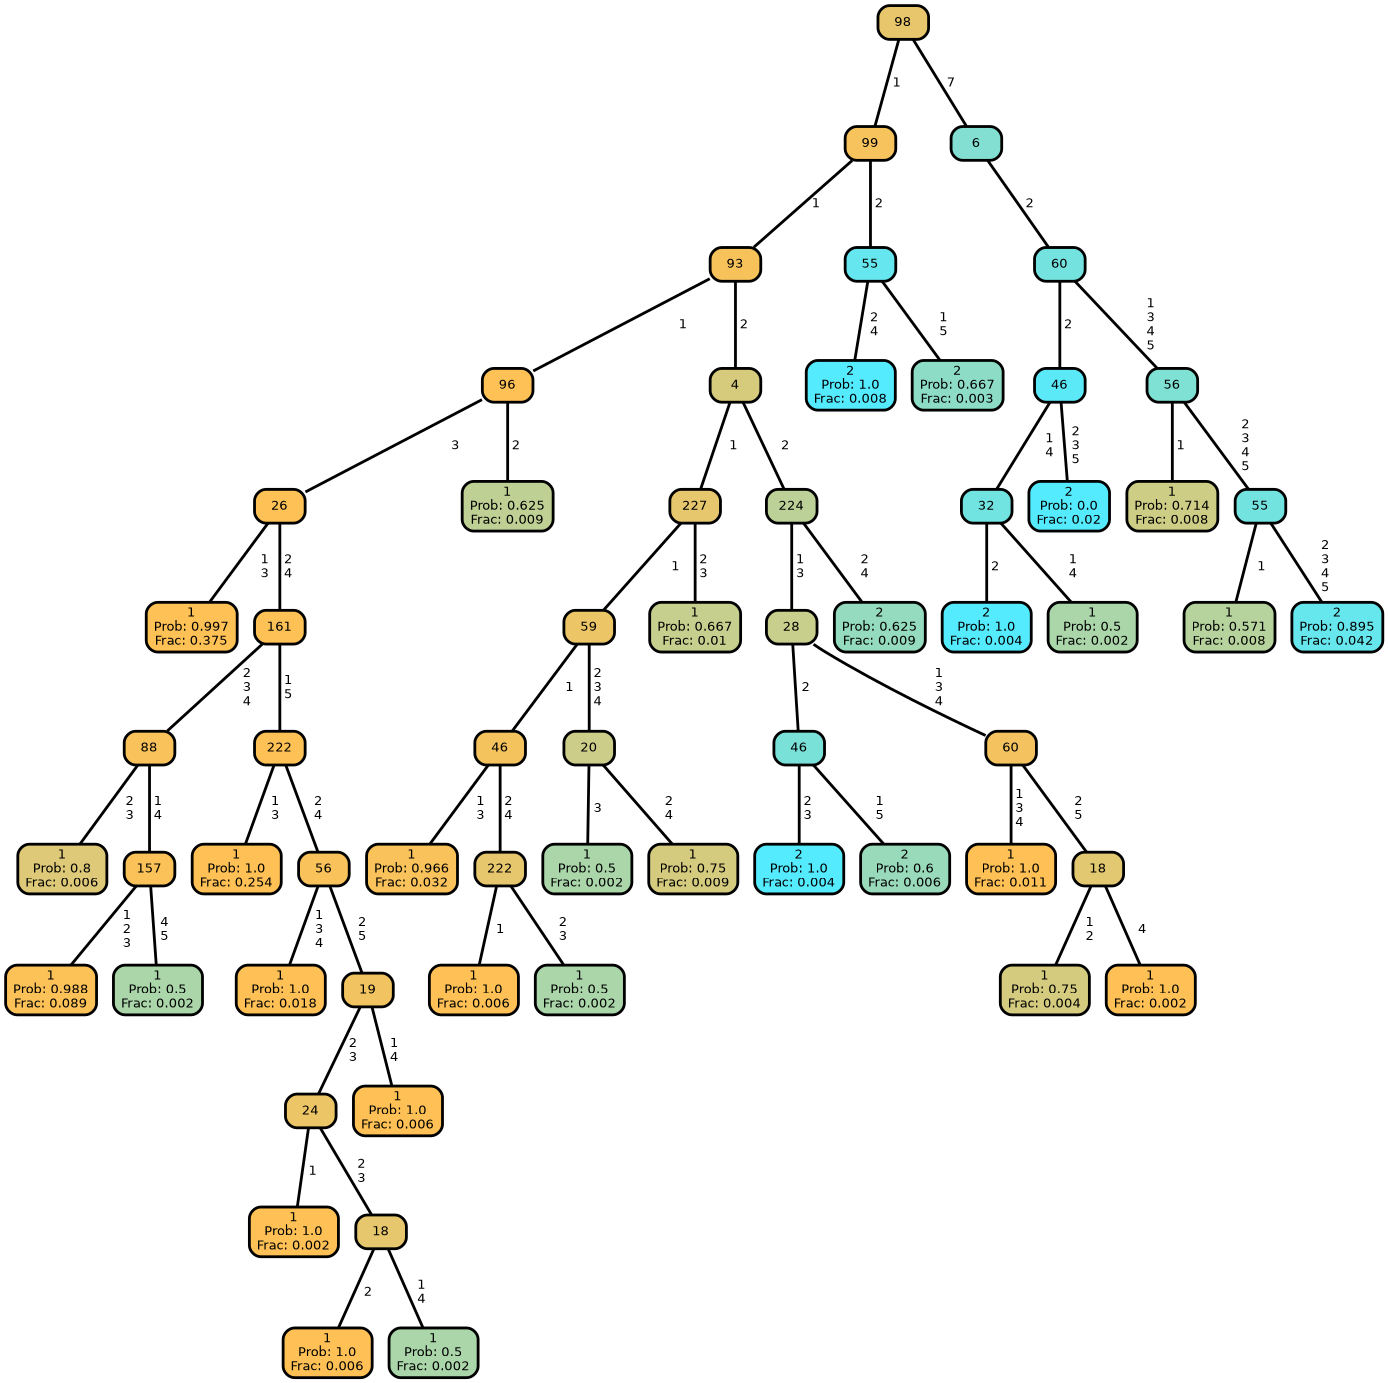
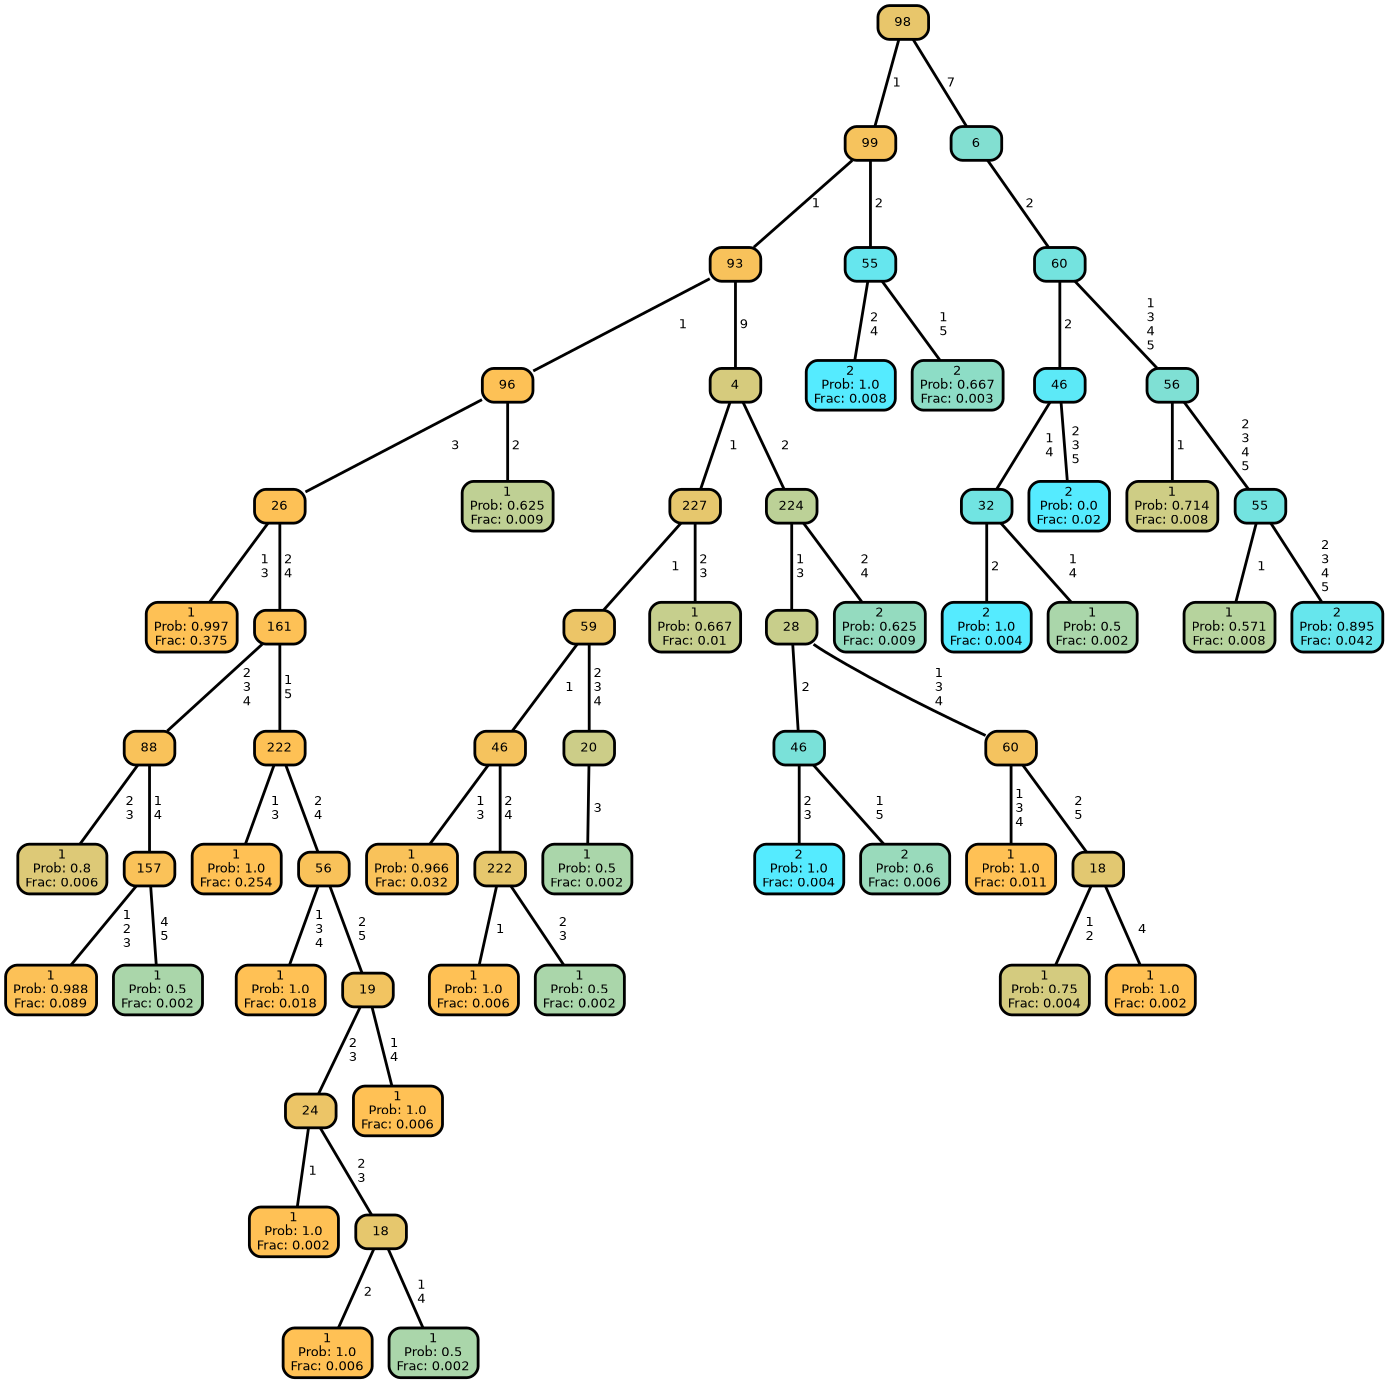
(742, 325) -> (742, 325)
(693, 869) -> none
